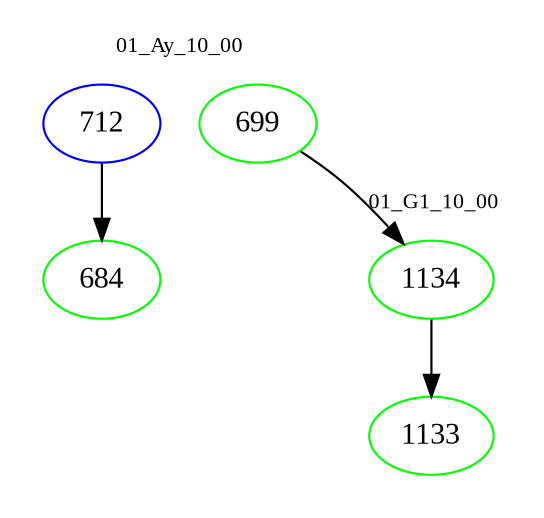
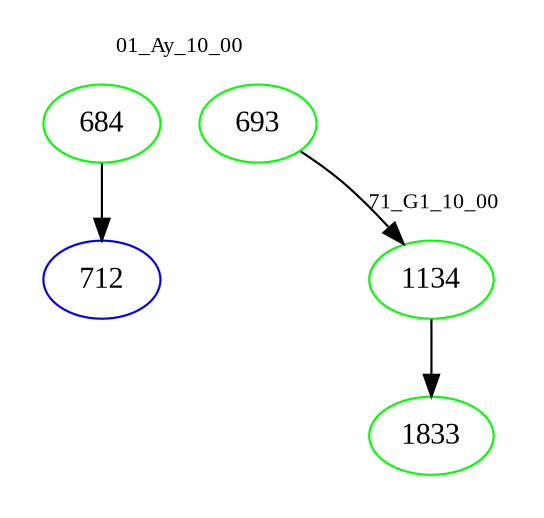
(258, 124) -> (258, 124)
(102, 191) -> (102, 191)
(435, 203) -> (435, 203)
(431, 436) -> (431, 436)
